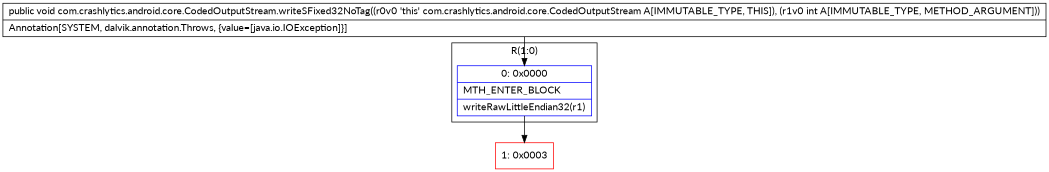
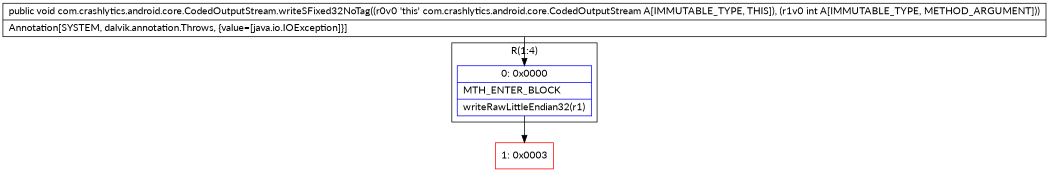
(524, 51) -> (524, 51)
